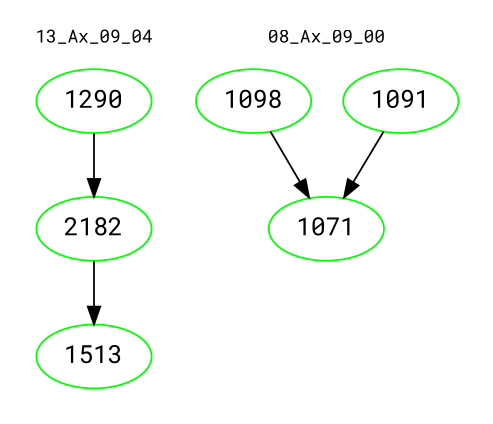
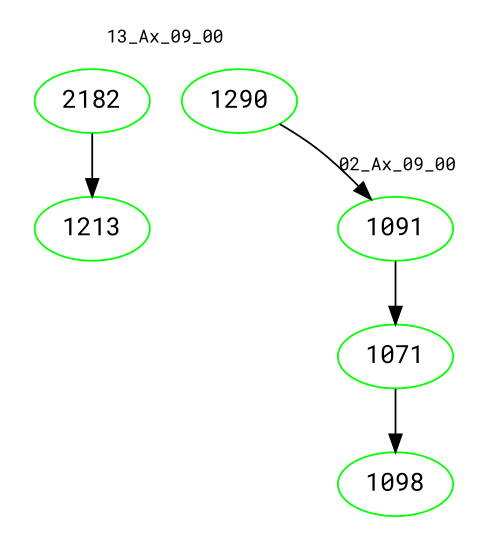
(95, 38) -> (166, 38)
(327, 38) -> (398, 166)
(94, 156) -> (337, 165)
(285, 157) -> (396, 412)
(94, 356) -> (92, 229)
